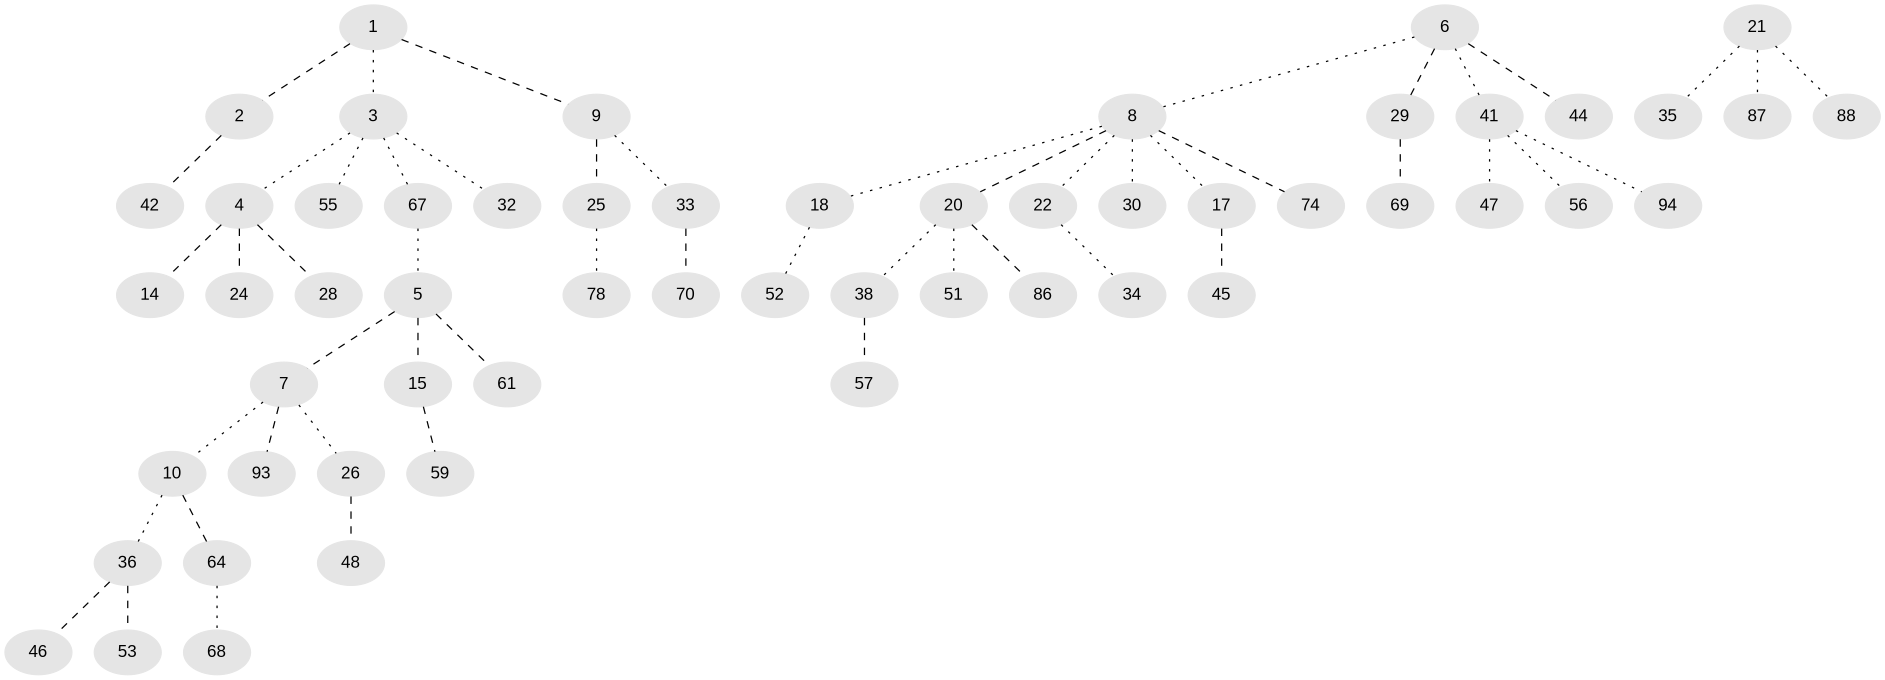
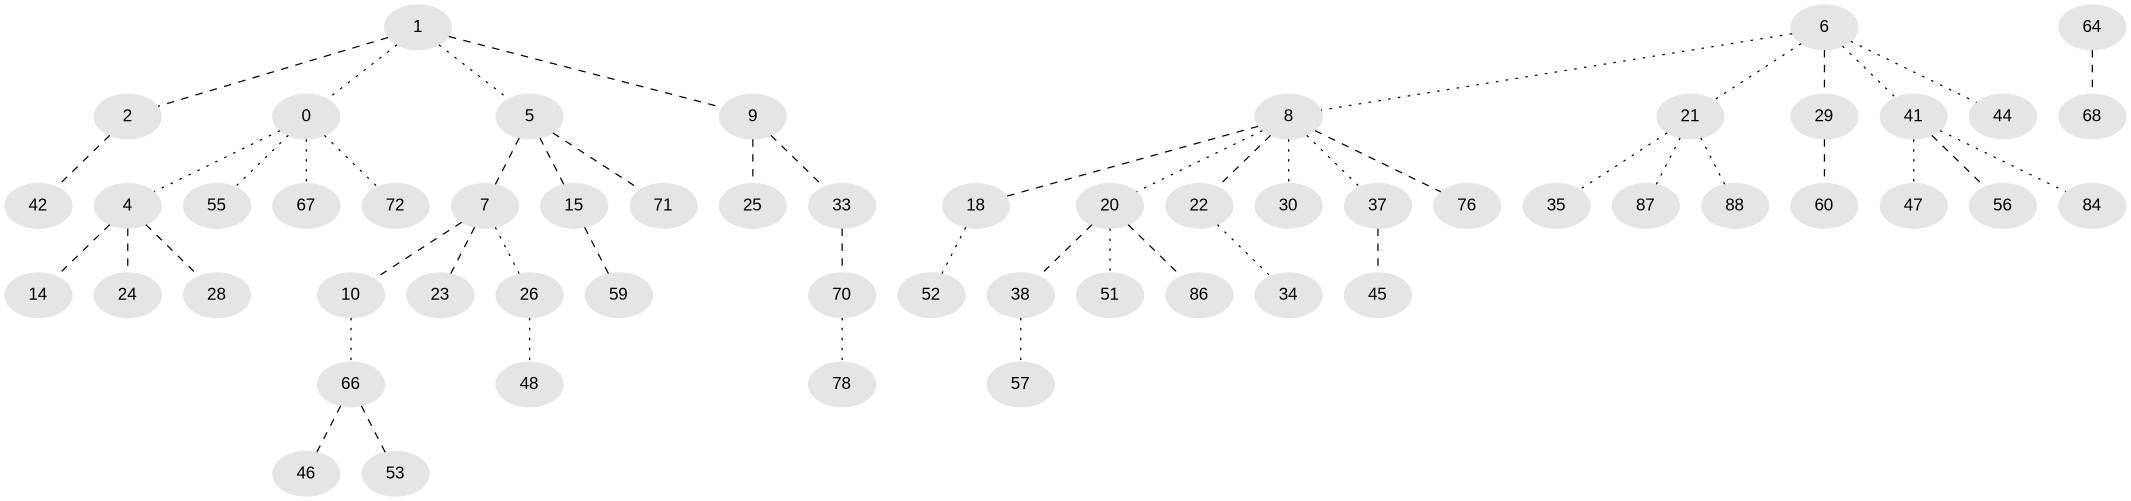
(1512, 72) -> (1914, 72)
none -> (1757, 72)
(373, 117) -> (306, 117)
(641, 161) -> (797, 161)
(976, 161) -> (1132, 161)
(1043, 161) -> (1199, 161)
(1088, 161) -> (1244, 161)
(1534, 161) -> (1958, 161)
(507, 206) -> (396, 206)
(1222, 206) -> (1378, 206)
(1311, 206) -> (1467, 206)
(1400, 206) -> (1824, 206)
(1668, 206) -> (2092, 206)
(909, 250) -> (1066, 250)
(418, 251) -> (474, 72)
(597, 251) -> (842, 340)
(864, 340) -> (1021, 340)
(507, 384) -> (664, 206)
(228, 429) -> (418, 251)
(262, 474) -> (440, 295)
(195, 518) -> none
(351, 519) -> (530, 340)
(128, 563) -> (351, 384)
(217, 608) -> (2092, 72)
